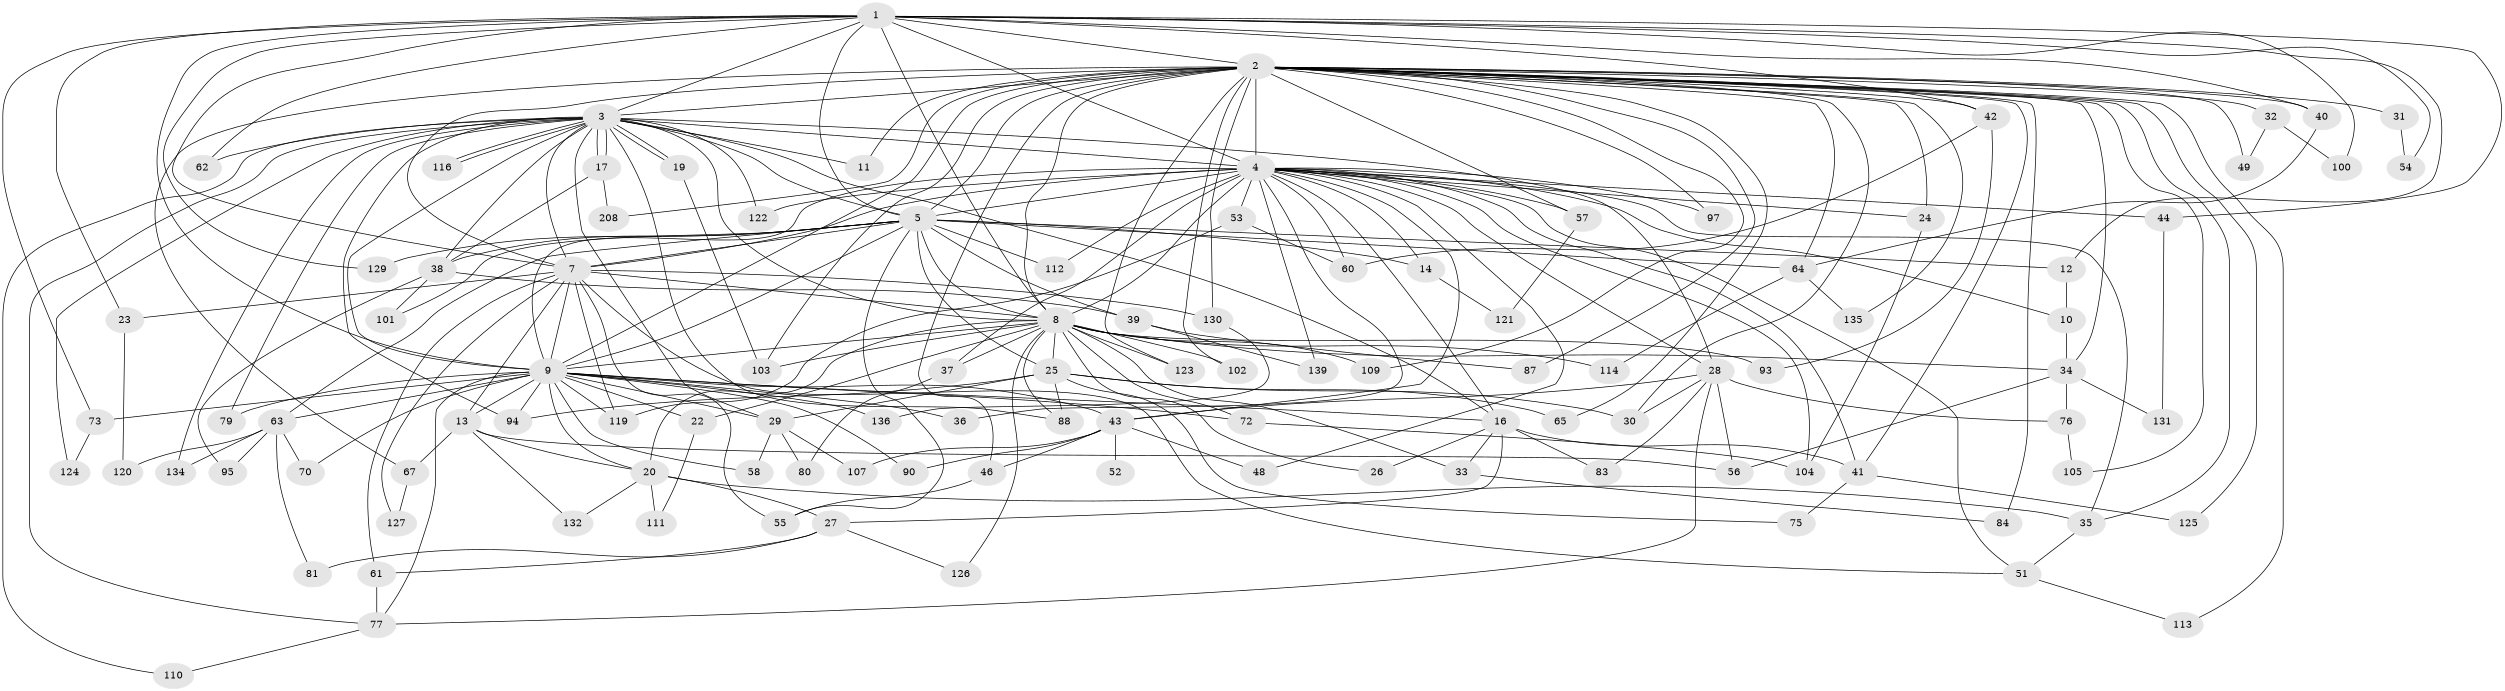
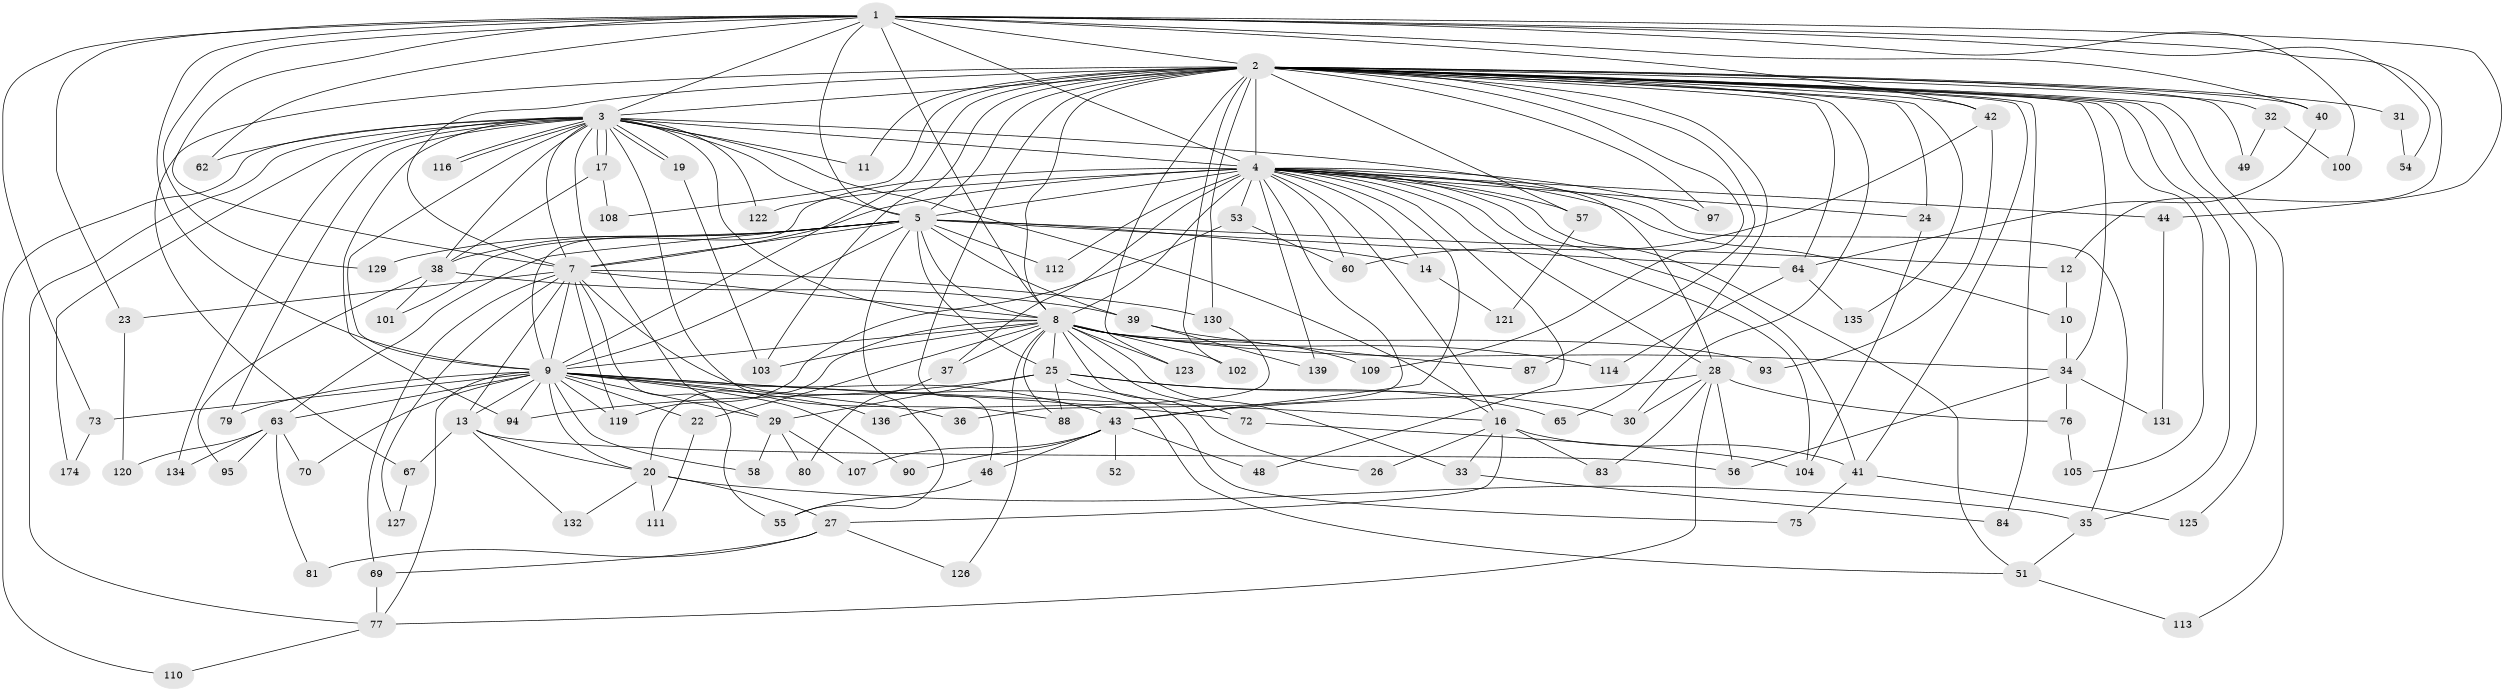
(609, 219) -> (609, 219)
(70, 473) -> (70, 473)
(377, 574) -> (377, 574)
